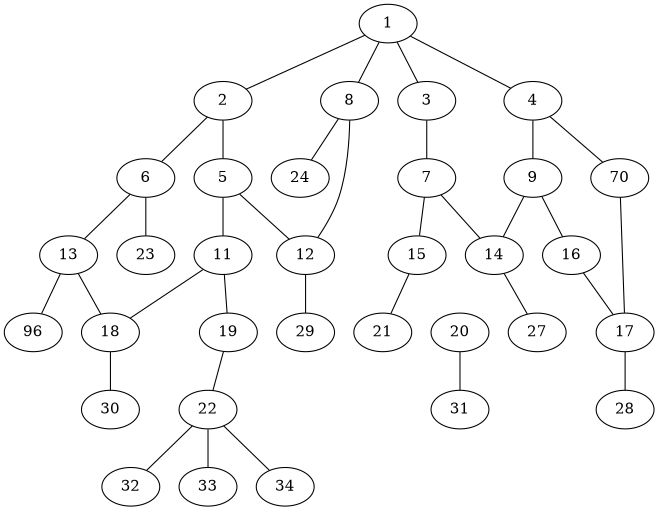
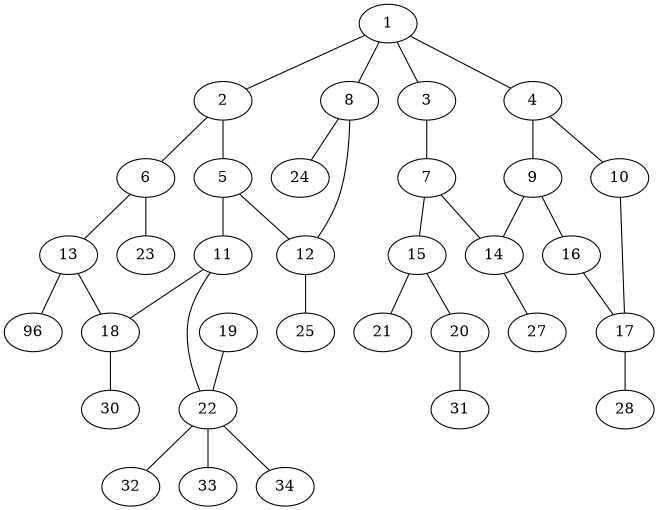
(620, 178) -> (620, 178)
(226, 294) -> (187, 330)
none -> (439, 294)
(306, 332) -> (306, 332)
